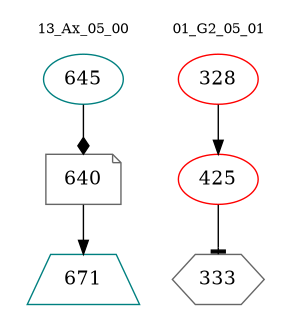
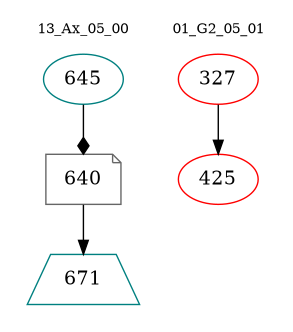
(218, 79) -> (218, 79)
(218, 279) -> none
